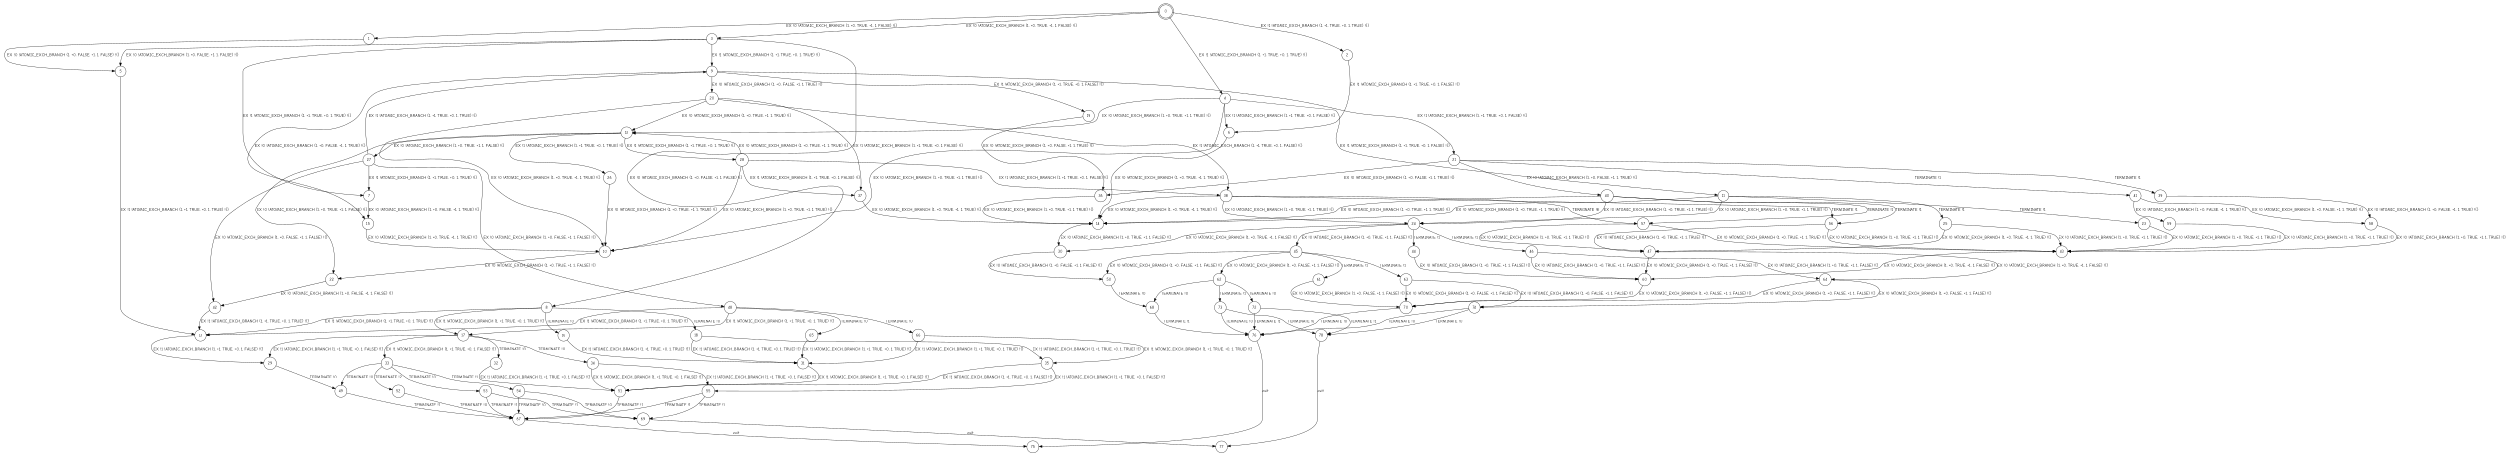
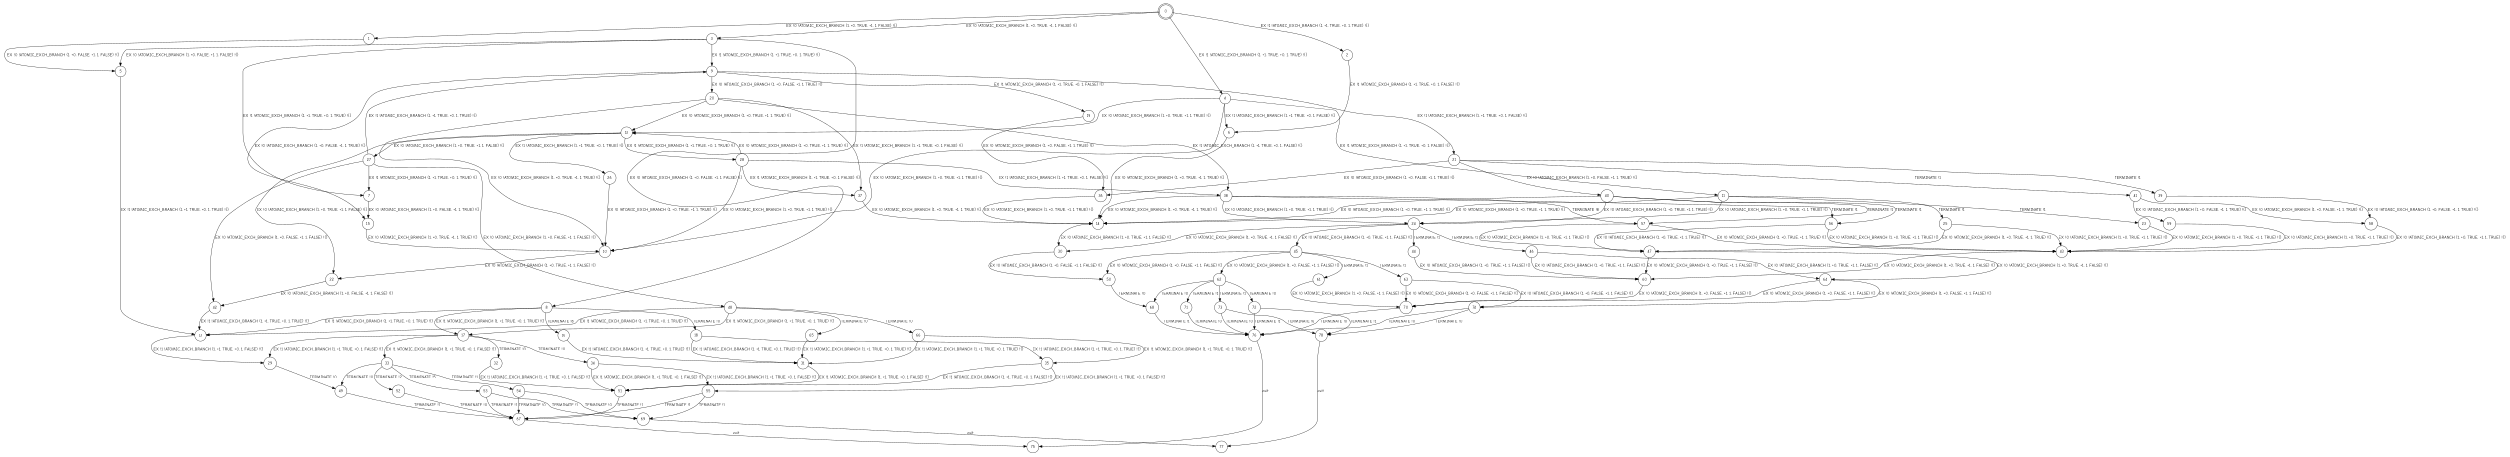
none -> (1186, 308)
(561, 321) -> (561, 321)
(423, 377) -> (423, 377)
